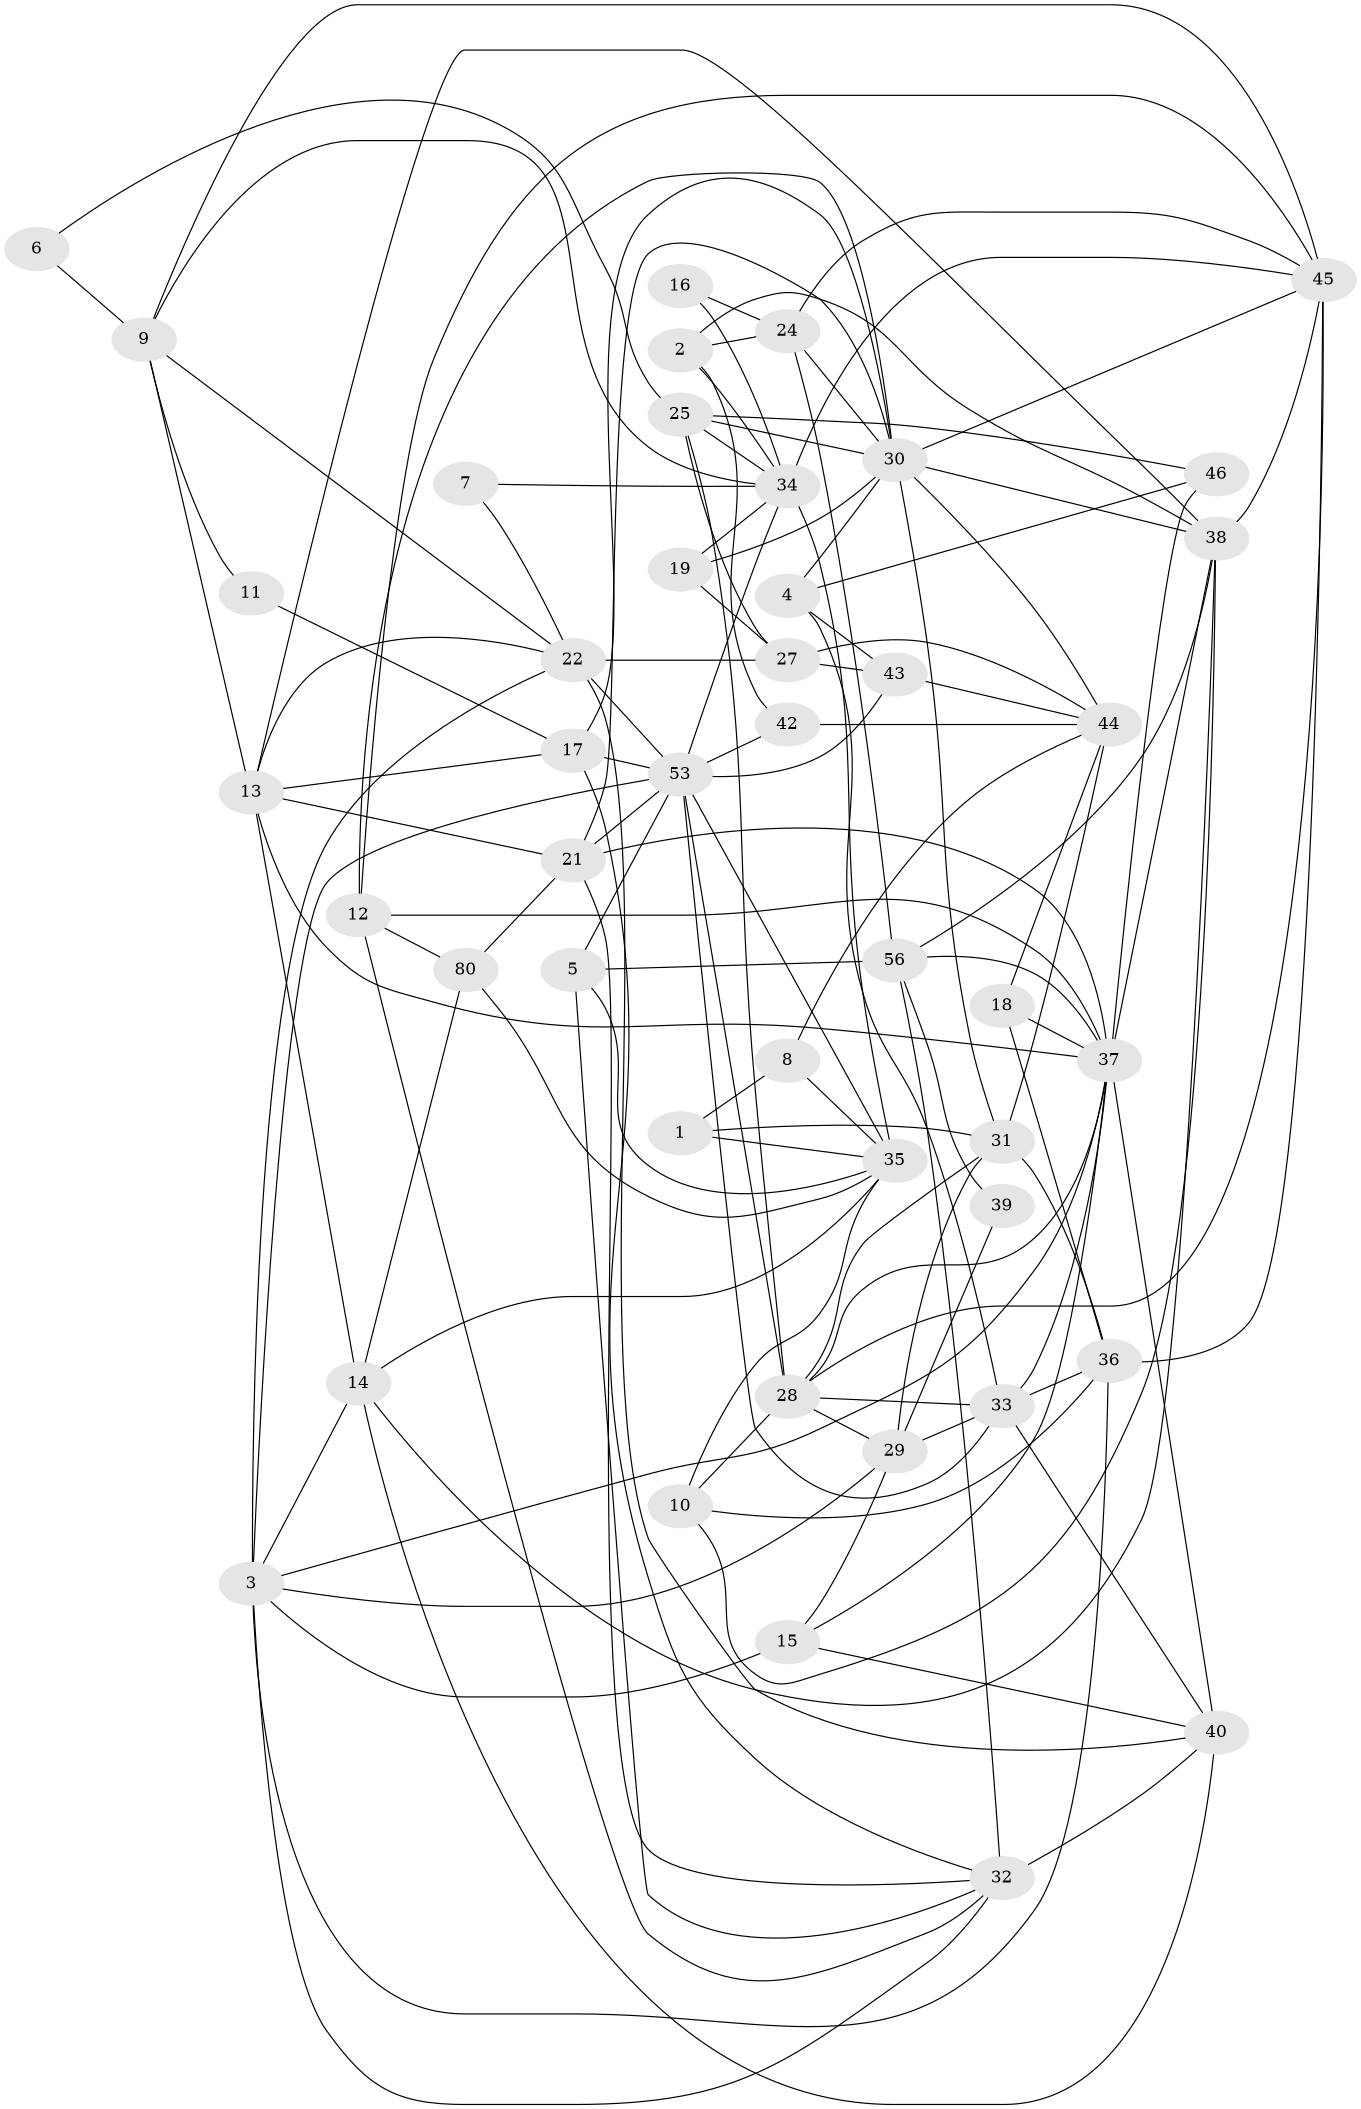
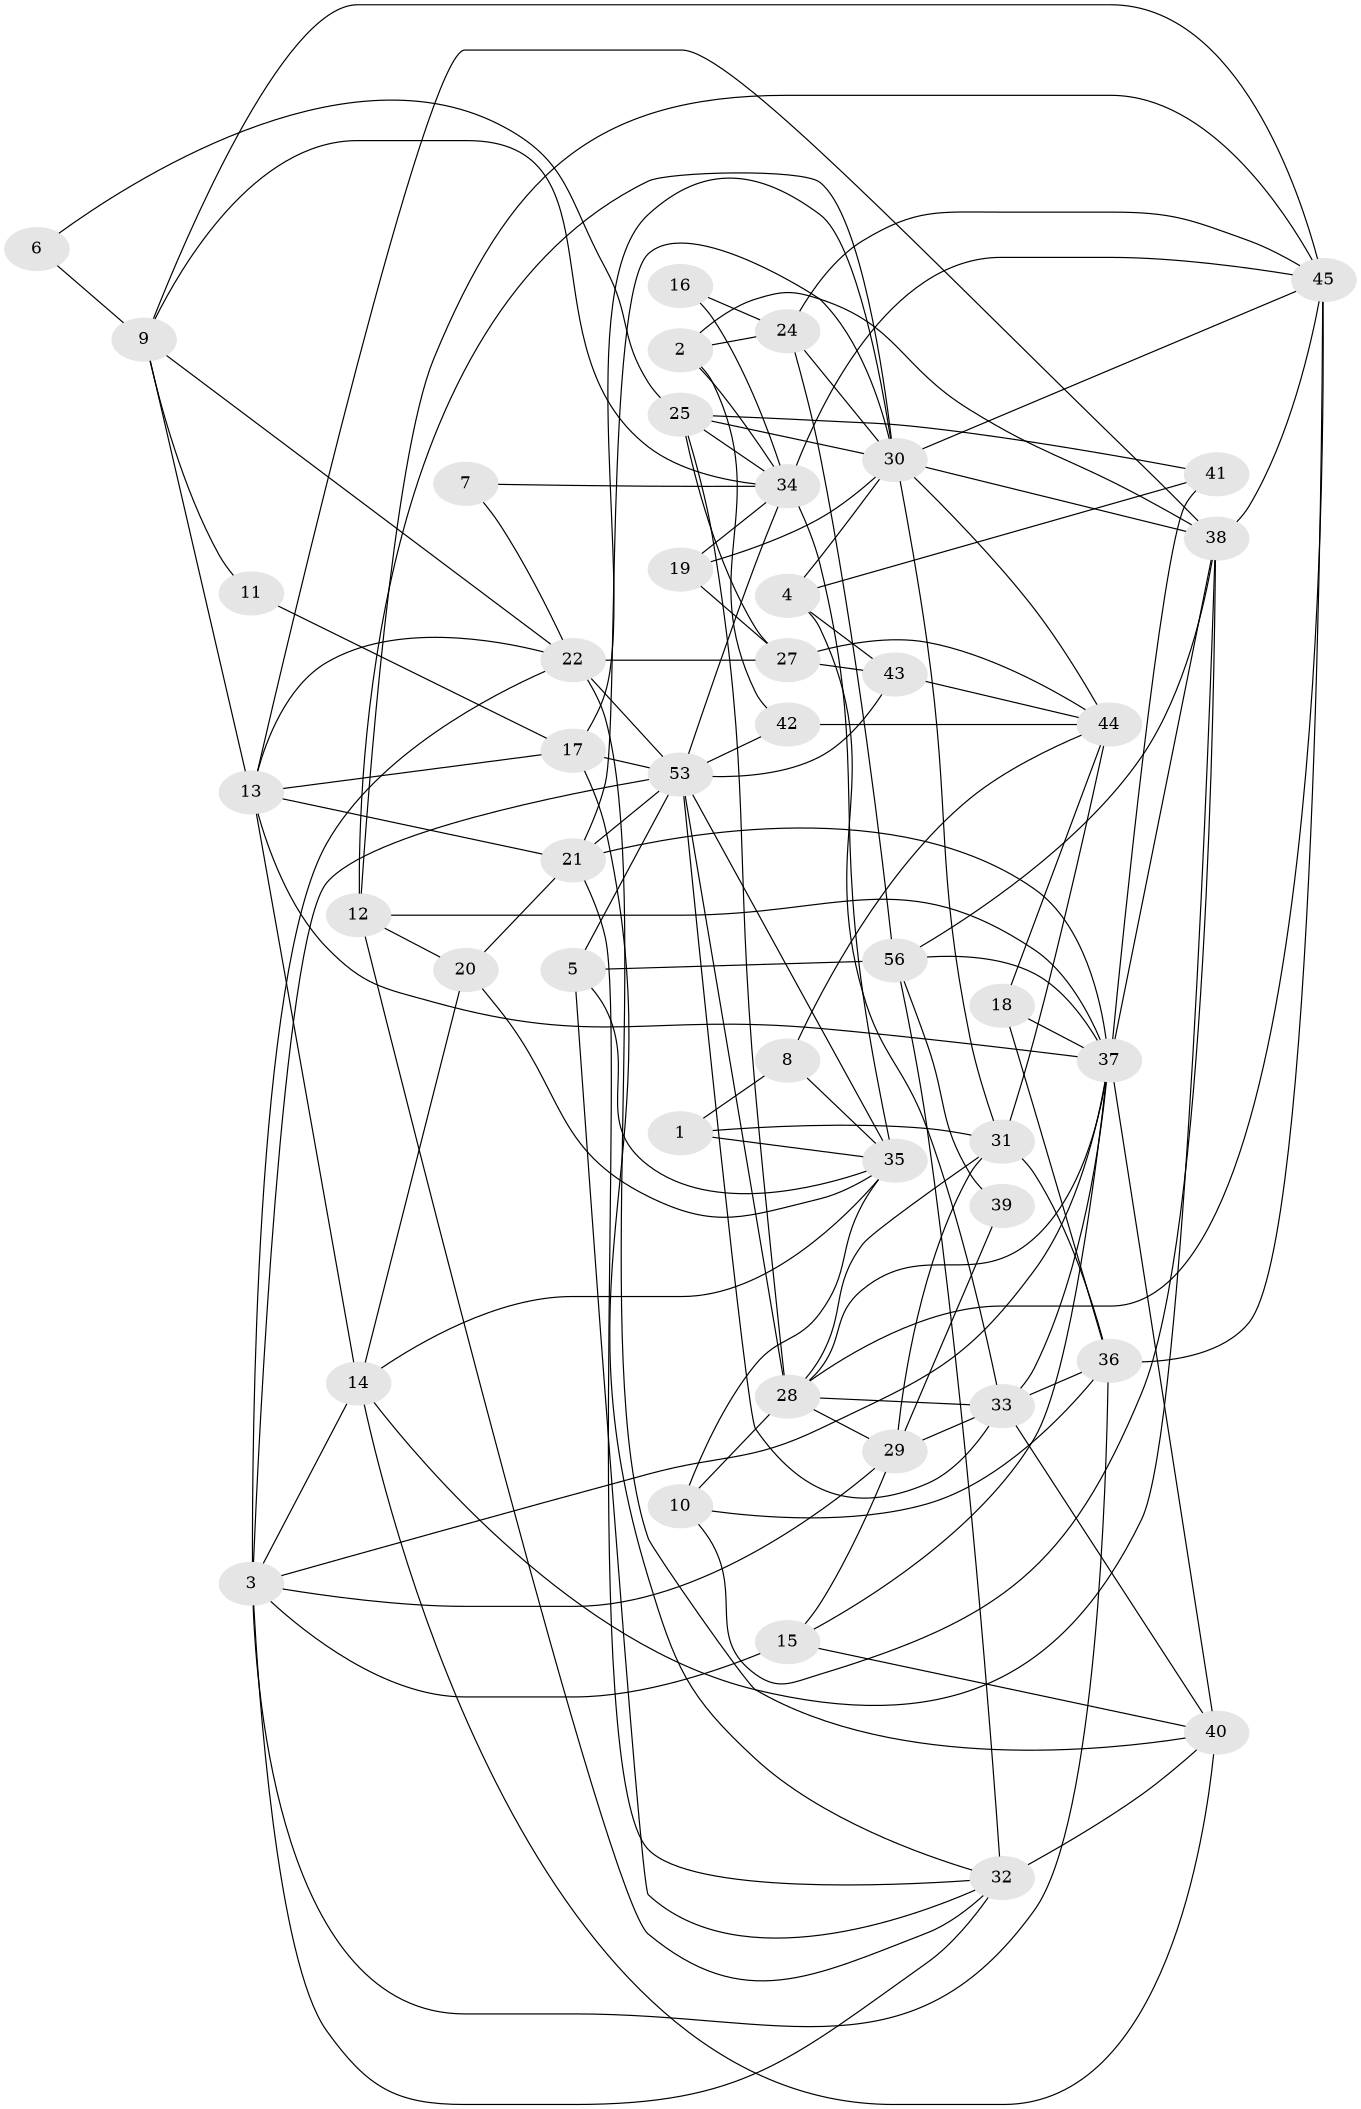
(1217, 474) -> (1217, 474)
(466, 970) -> (466, 970)
